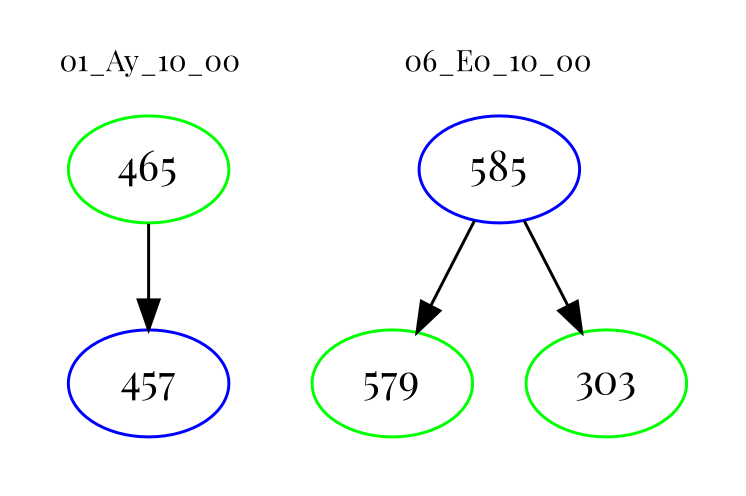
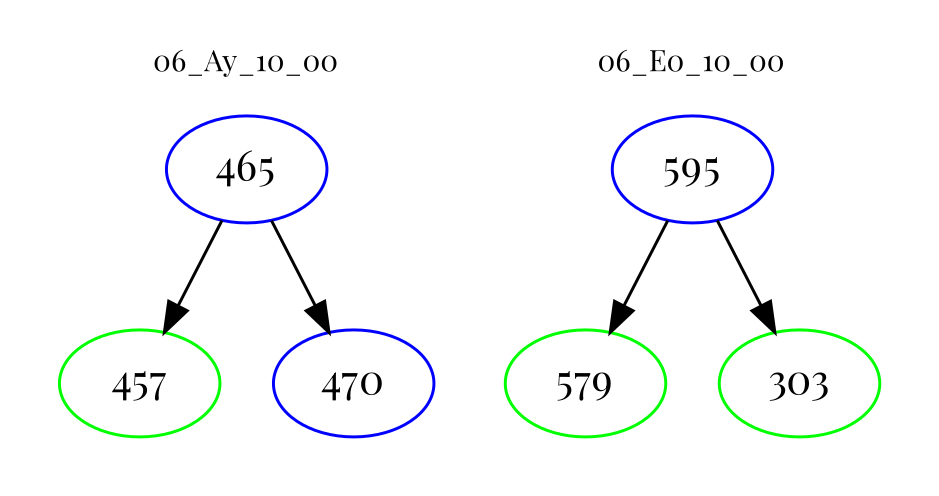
(150, 64) -> (247, 64)
(149, 169) -> (247, 169)
(499, 169) -> (693, 169)
(149, 383) -> (140, 383)
none -> (354, 383)
